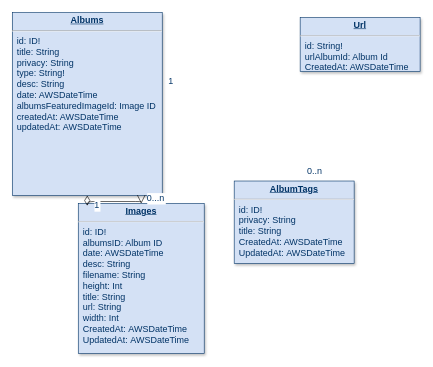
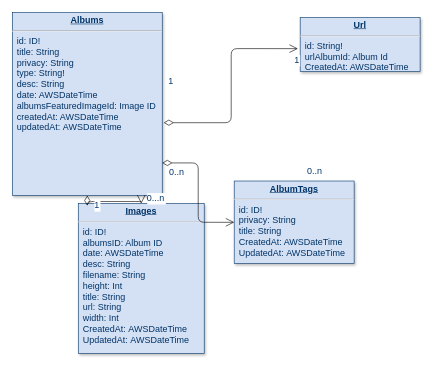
none -> (231, 81)
none -> (198, 206)
